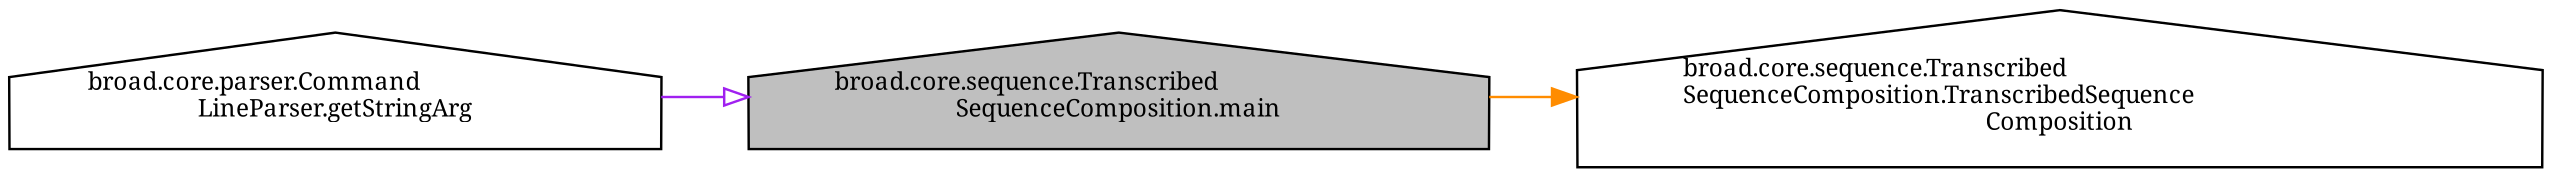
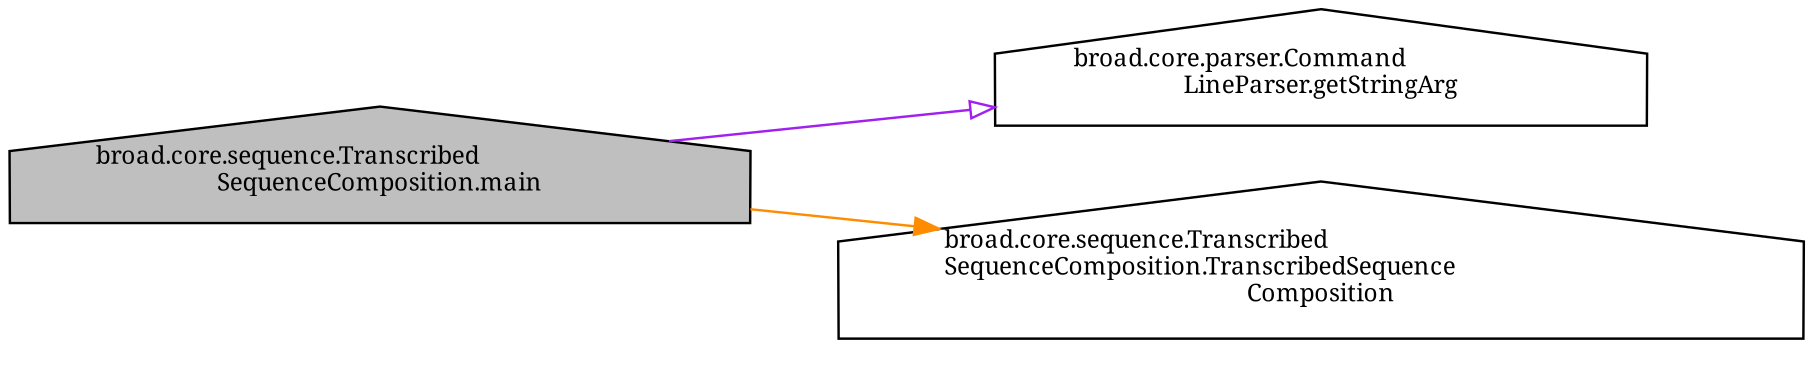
(693, 97) -> (820, 125)
